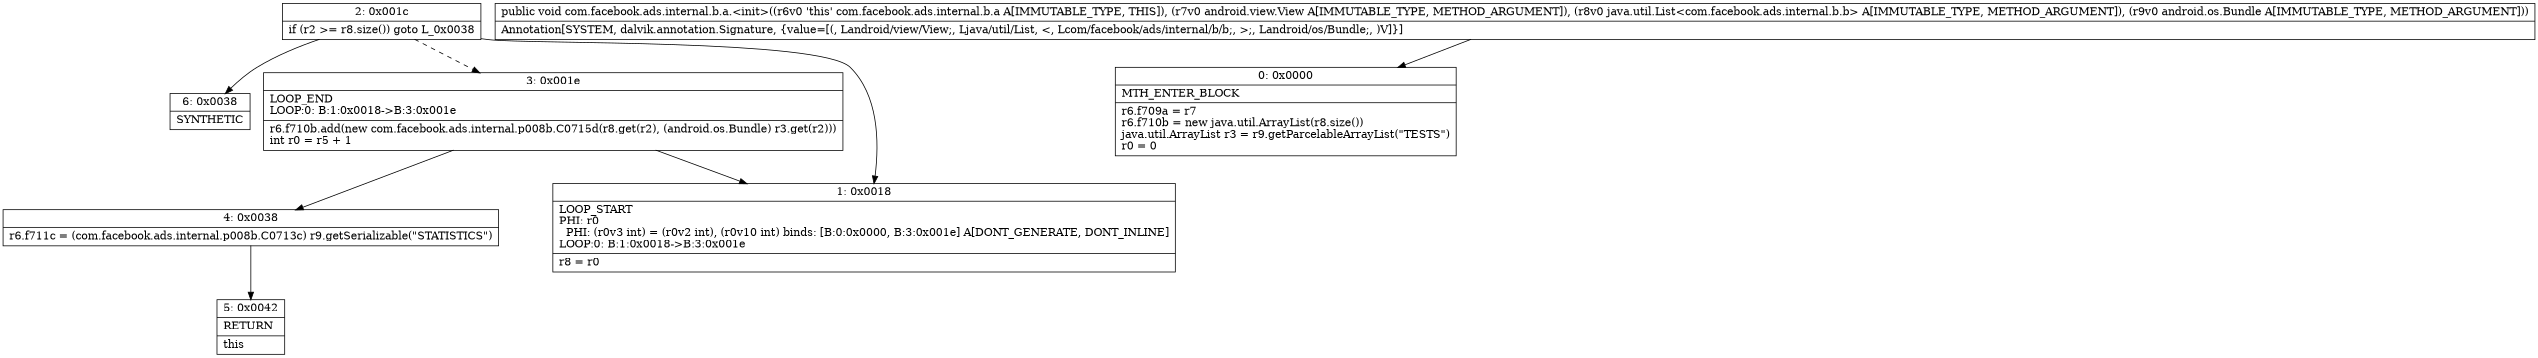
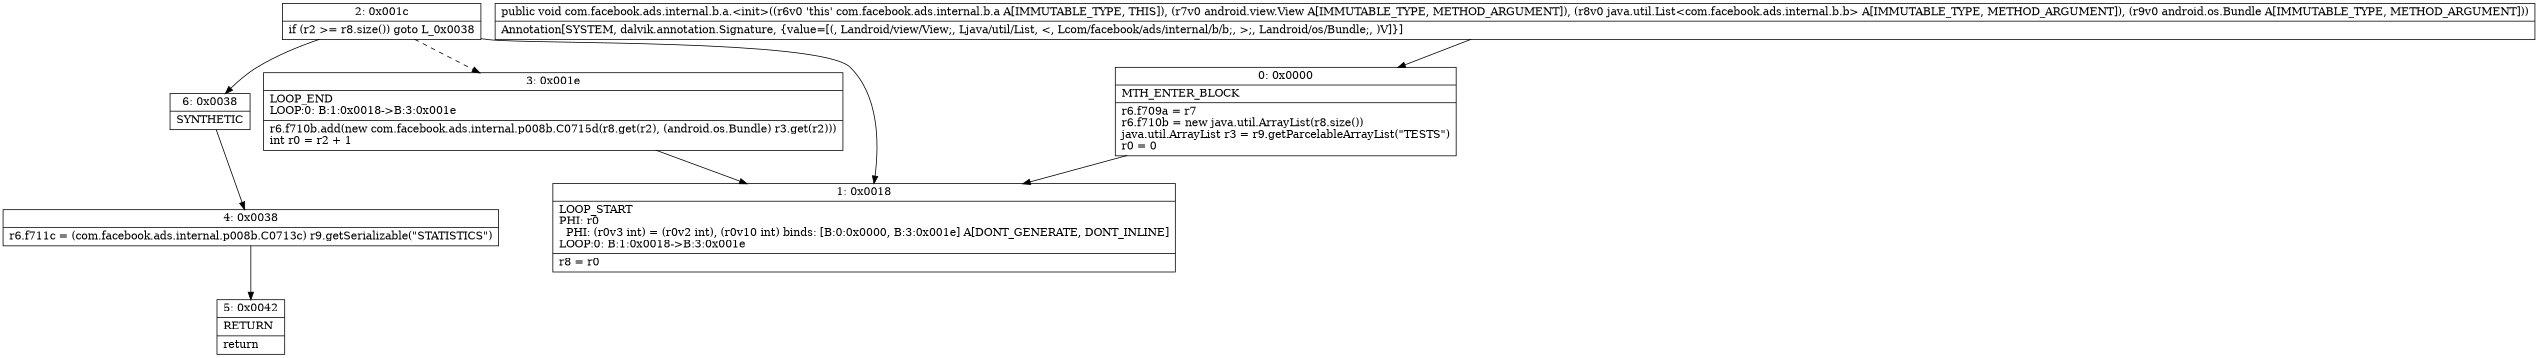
(311, 141) -> (311, 141)
none -> (1079, 169)
(378, 179) -> (229, 166)
(234, 345) -> (241, 345)
